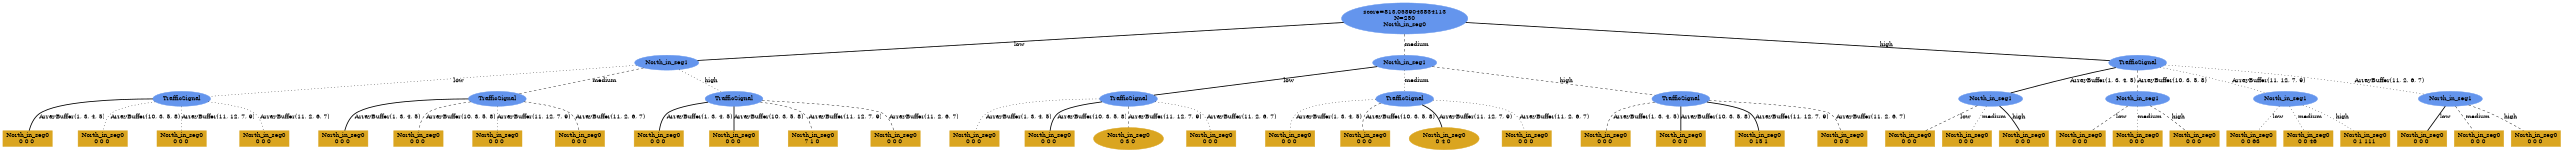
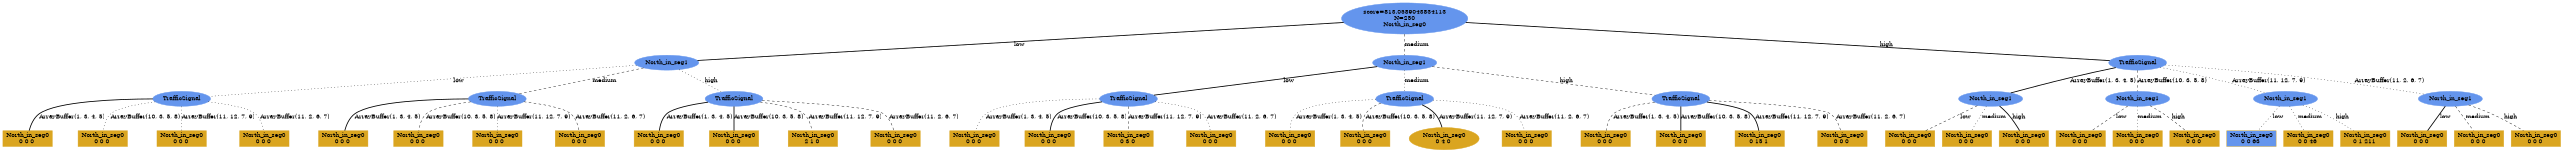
(813, 139) -> (813, 139)
(1129, 139) -> (1129, 139)
(2251, 139) -> (2251, 139)
(2365, 139) -> (2365, 139)
